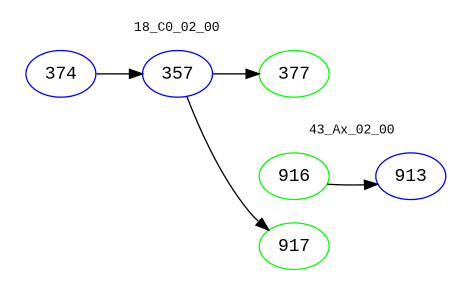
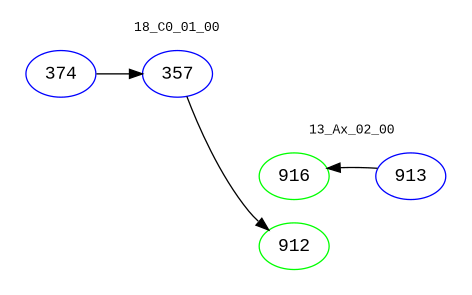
(178, 28) -> (178, 28)
(294, 74) -> none
(352, 130) -> (352, 130)
(346, 185) -> (359, 168)
(294, 246) -> (294, 246)
